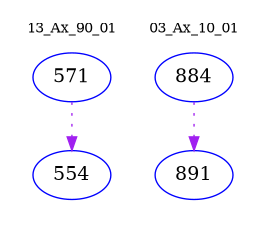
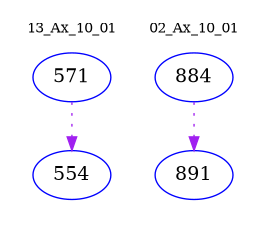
(72, 29) -> (72, 29)
(194, 29) -> (194, 29)
